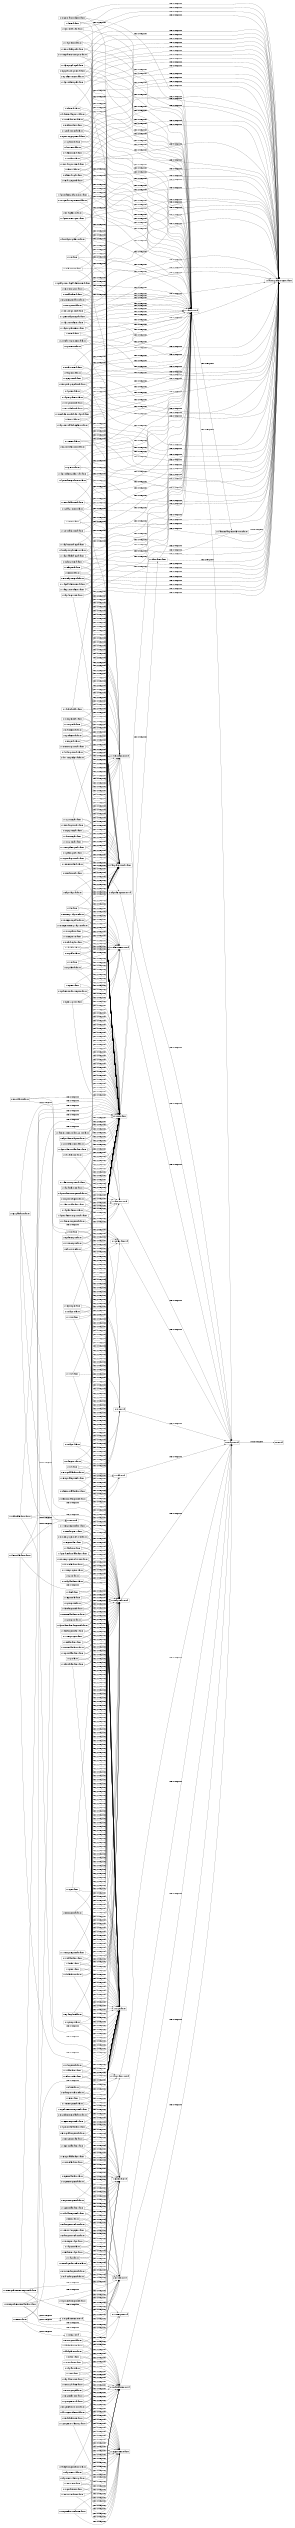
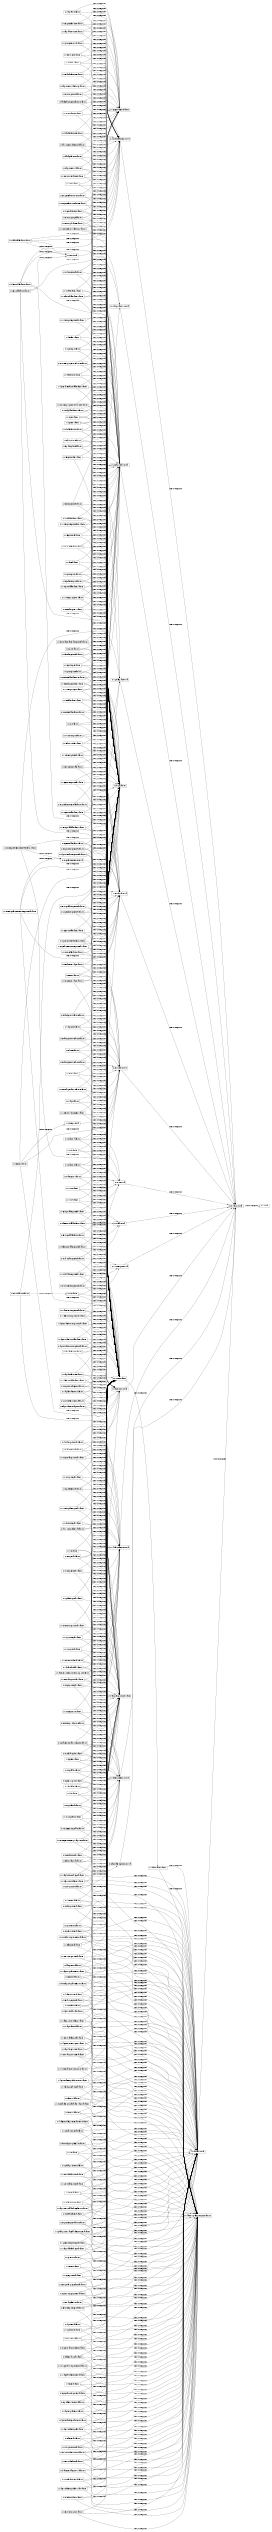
(212, 421) -> (147, 2124)
none -> (107, 784)
none -> (107, 1108)
